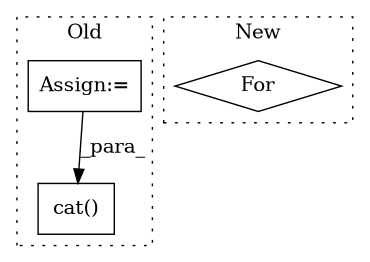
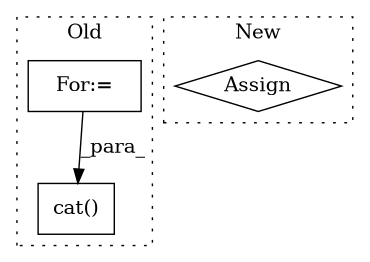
(85, 86) -> (85, 86)
(258, 86) -> (258, 86)
